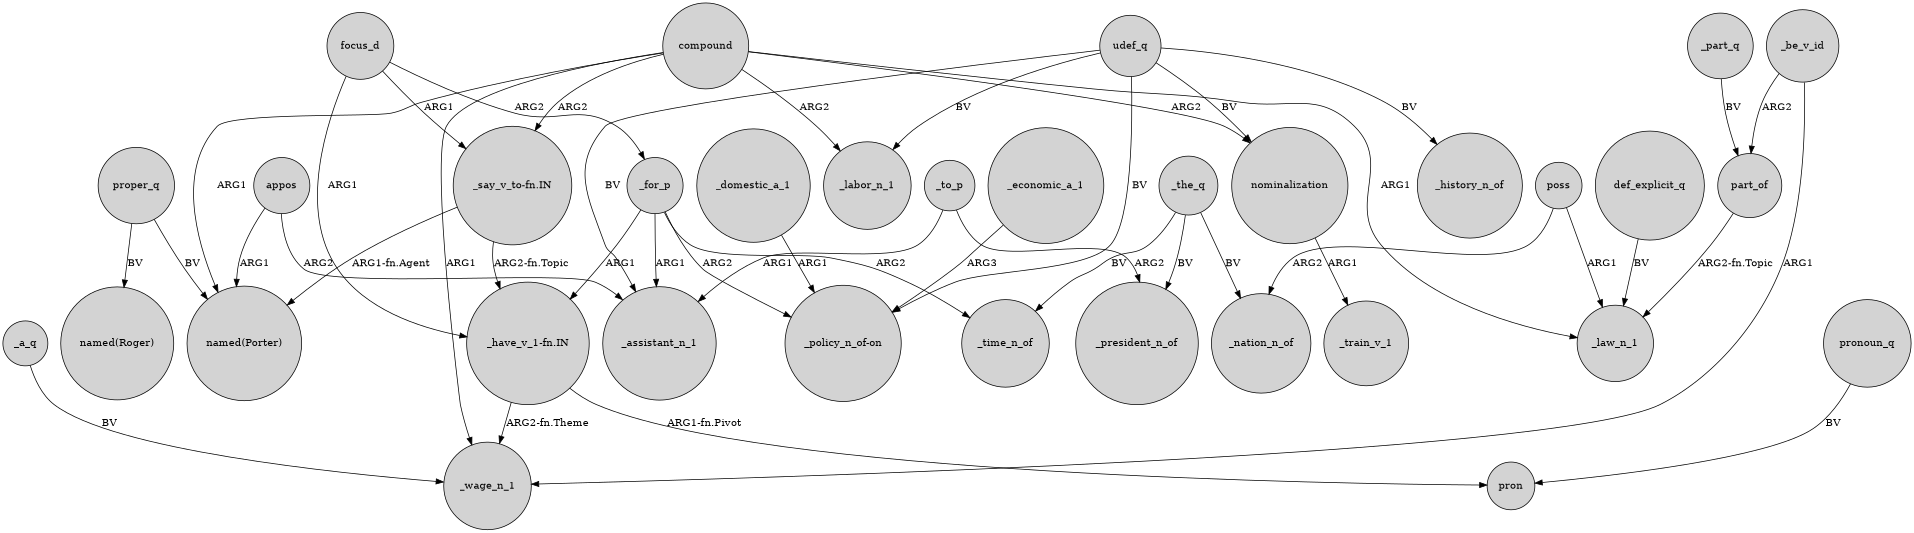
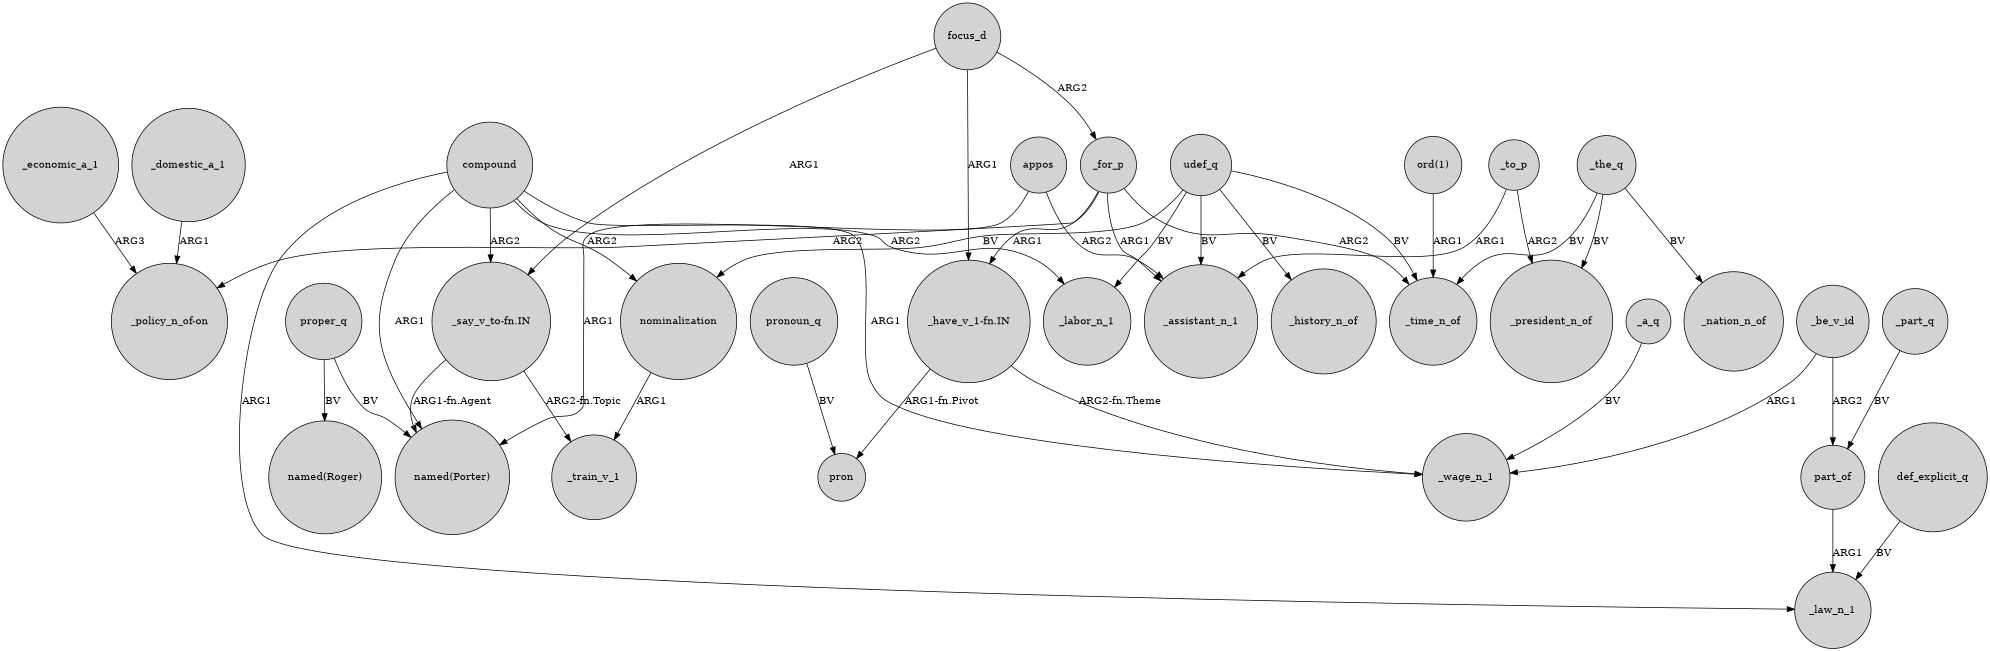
none -> (1433, 165)
(1559, 186) -> none
(1088, 257) -> (1334, 204)
(493, 262) -> (545, 403)
(1736, 264) -> (1848, 553)
